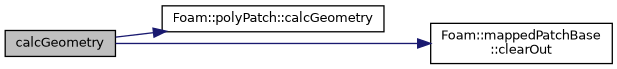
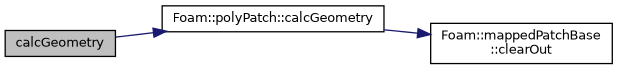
(266, 43) -> (401, 31)
